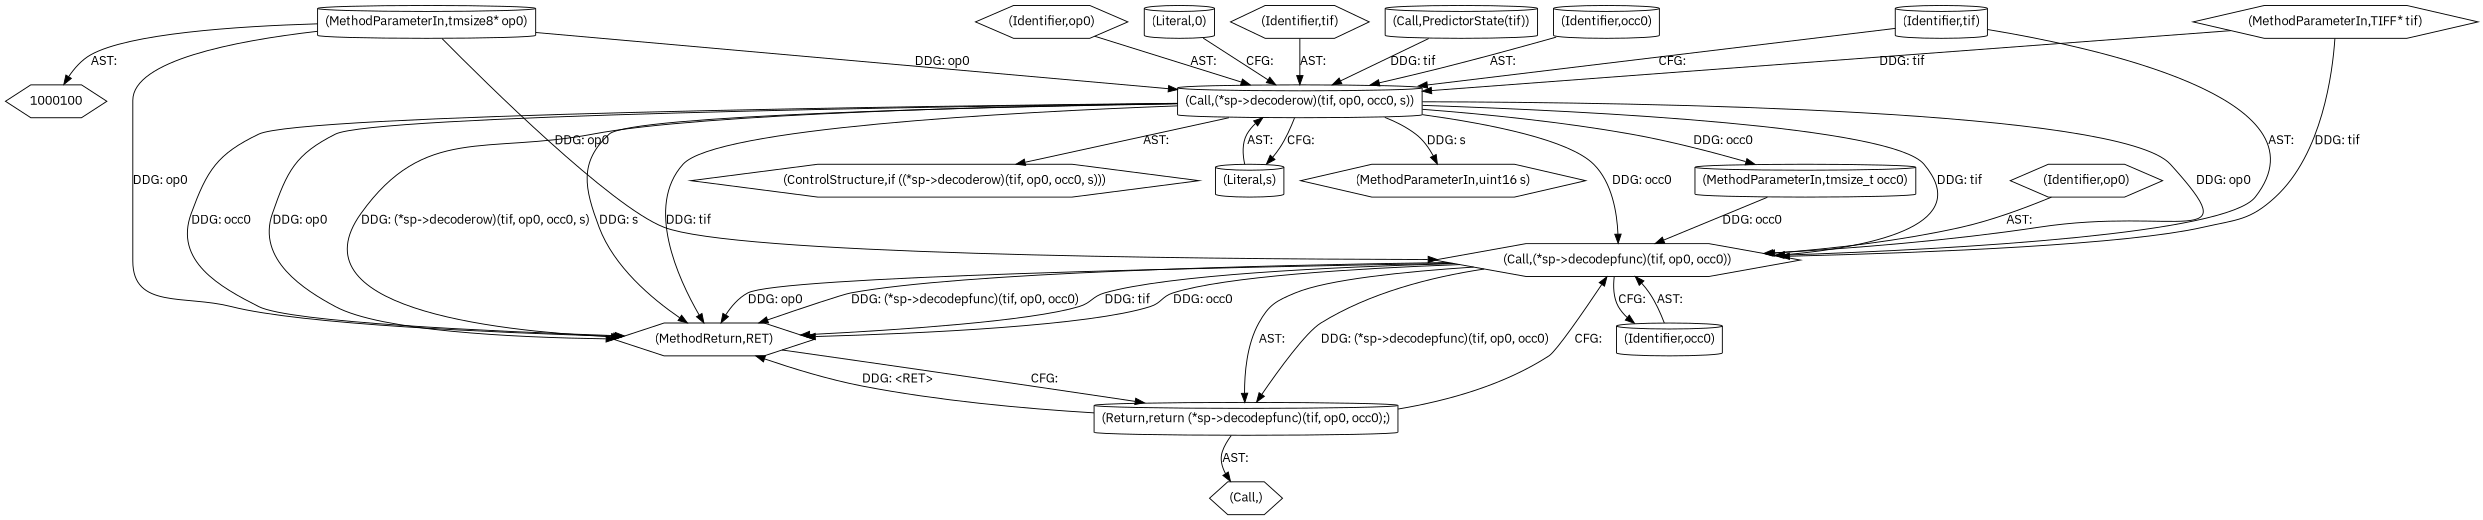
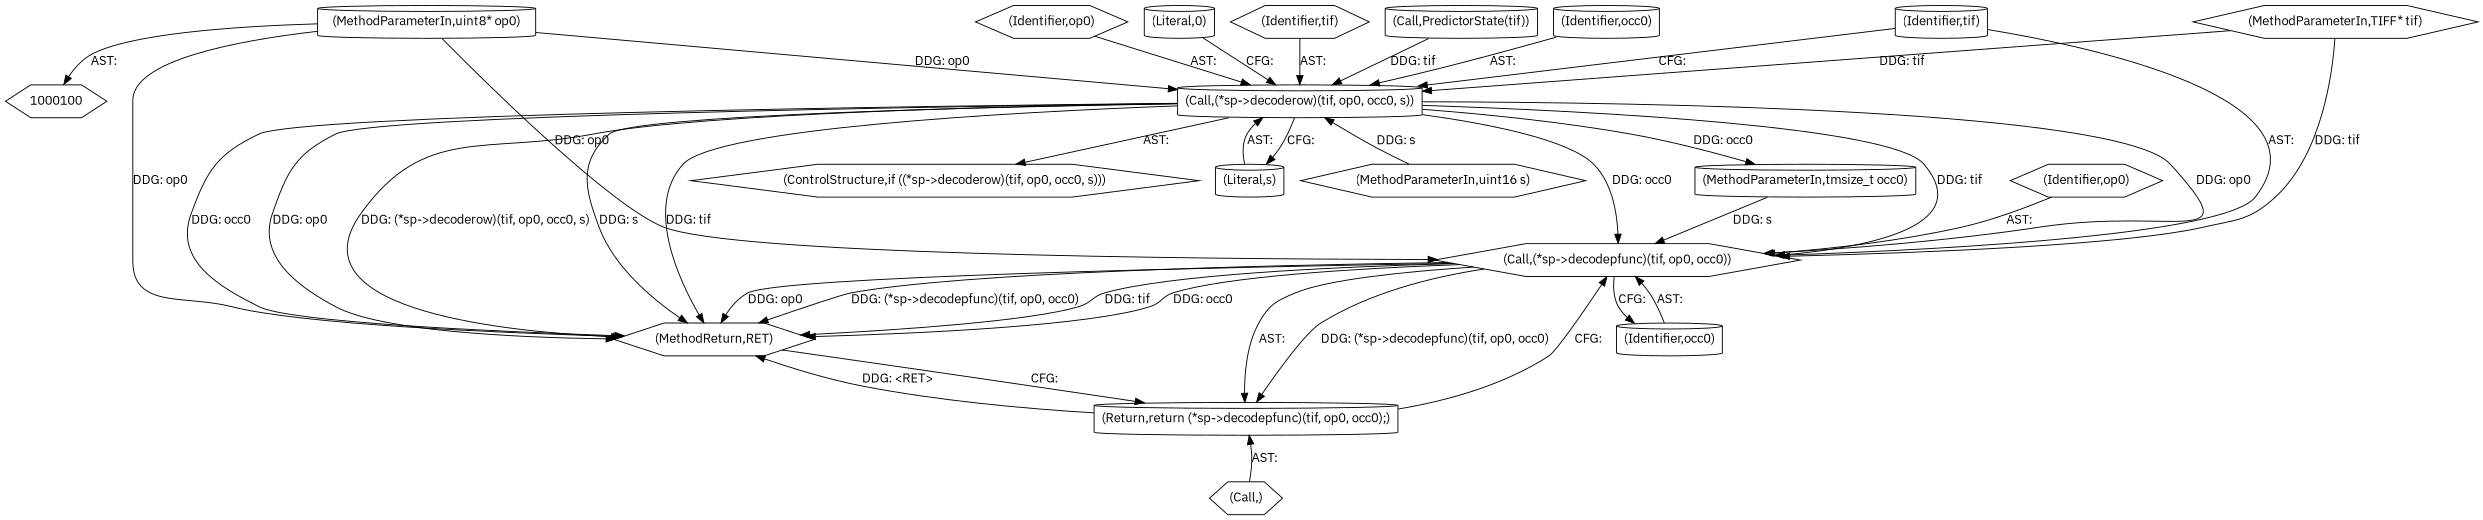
(427, 22) -> (427, 22)
(1413, 132) -> (1370, 144)
(1752, 220) -> (1752, 220)
(1222, 454) -> (1252, 463)
